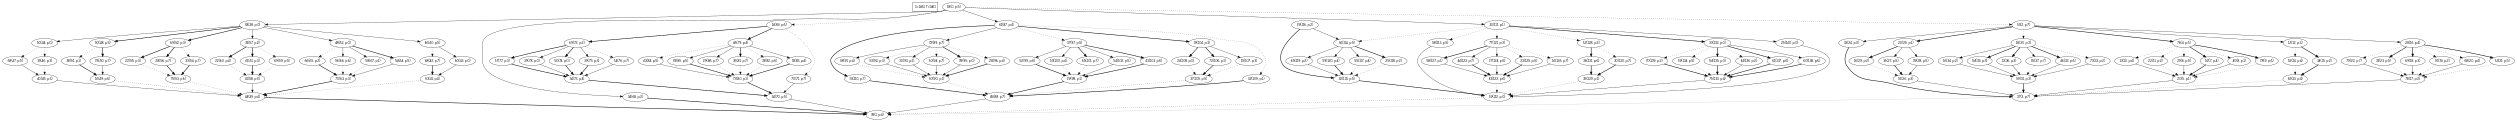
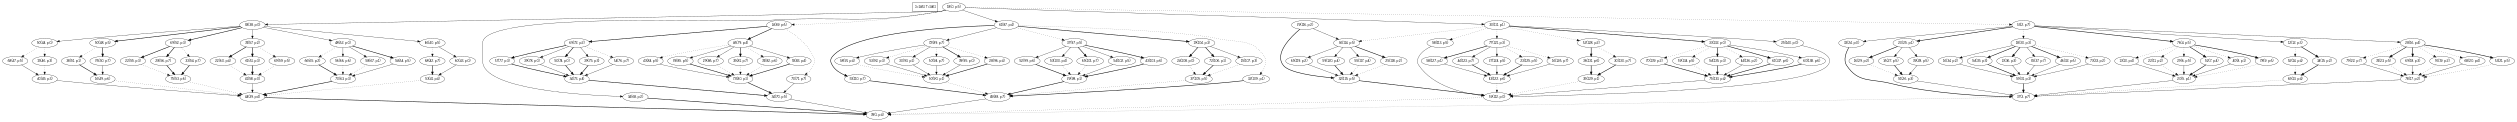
(2032, 69) -> (2032, 69)
(2000, 70) -> (2000, 70)
